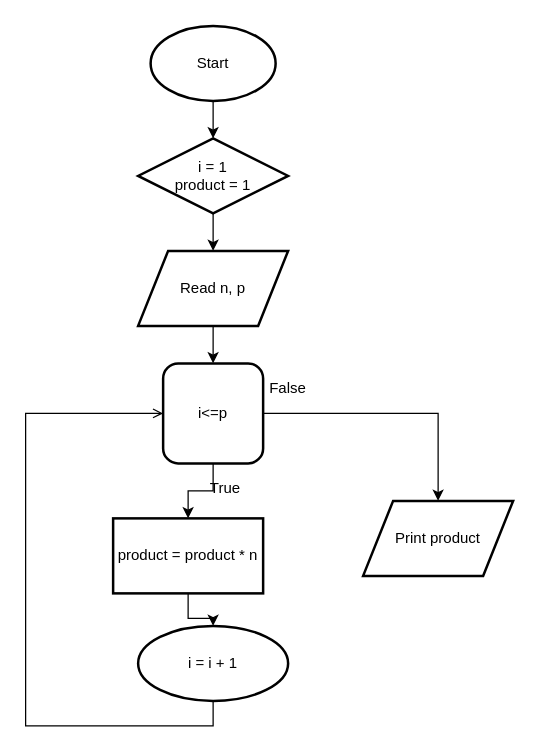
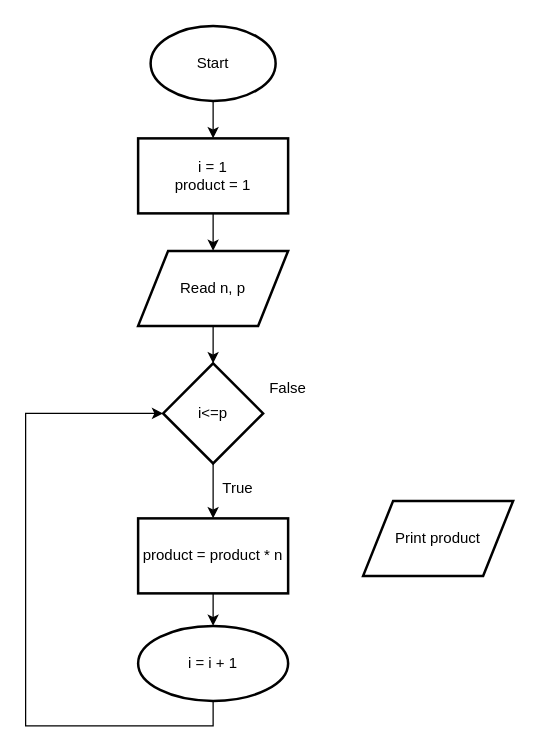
(213, 176) -> (213, 176)
(155, 413) -> (153, 413)
(213, 413) -> (213, 413)
(390, 413) -> none
(226, 488) -> (238, 488)
(188, 556) -> (213, 556)
